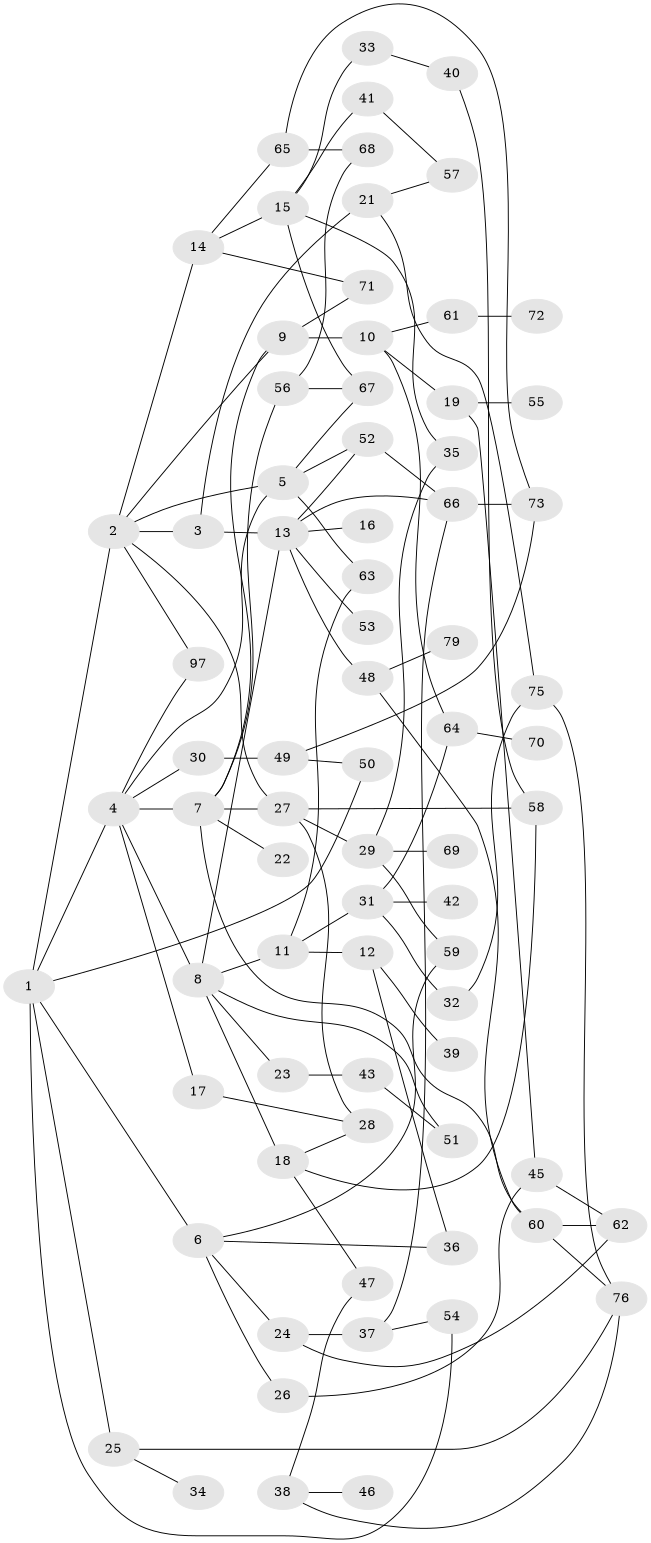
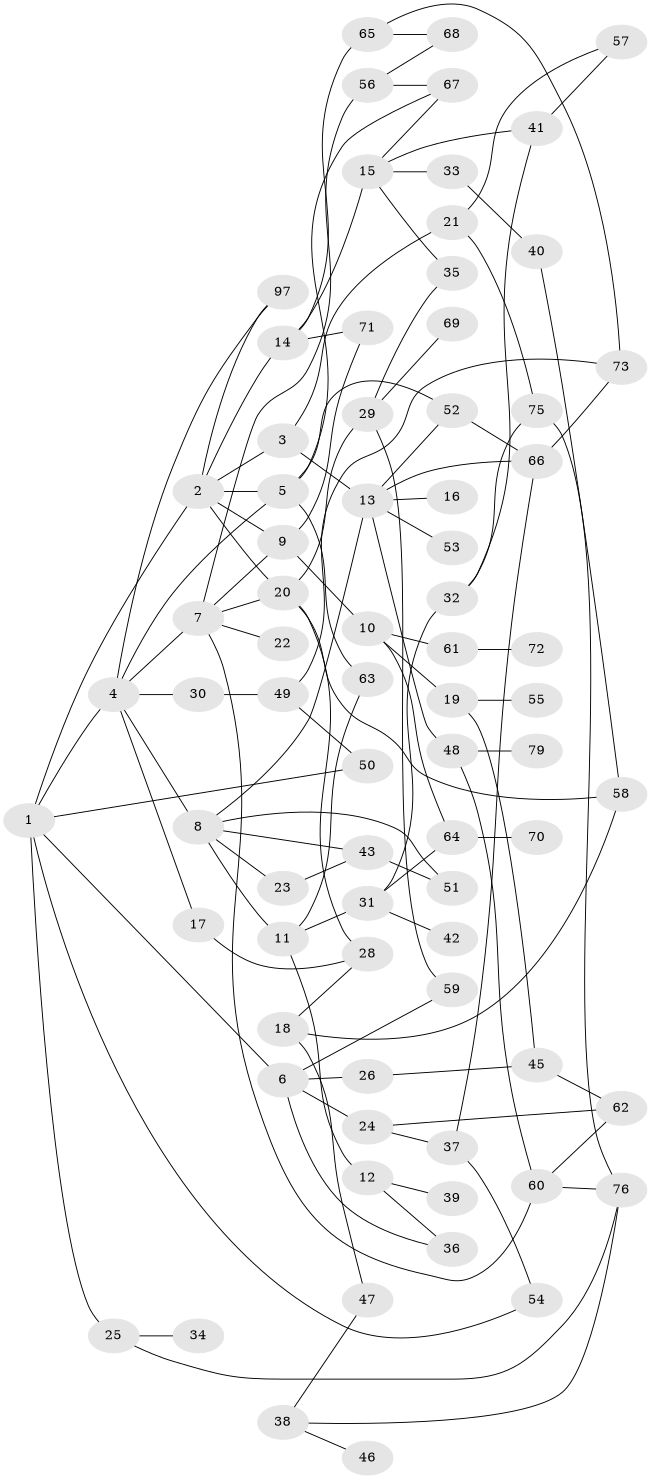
none -> (506, 368)
(283, 809) -> (283, 593)
(241, 1071) -> (283, 840)
